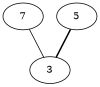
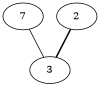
(77, 16) -> (77, 16)
